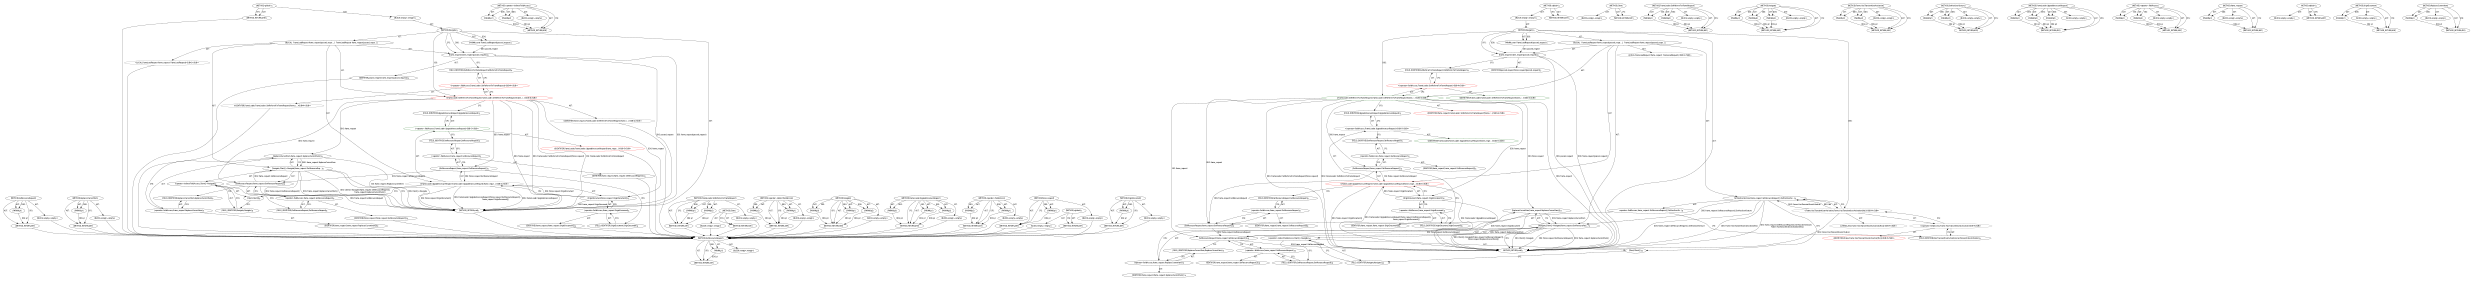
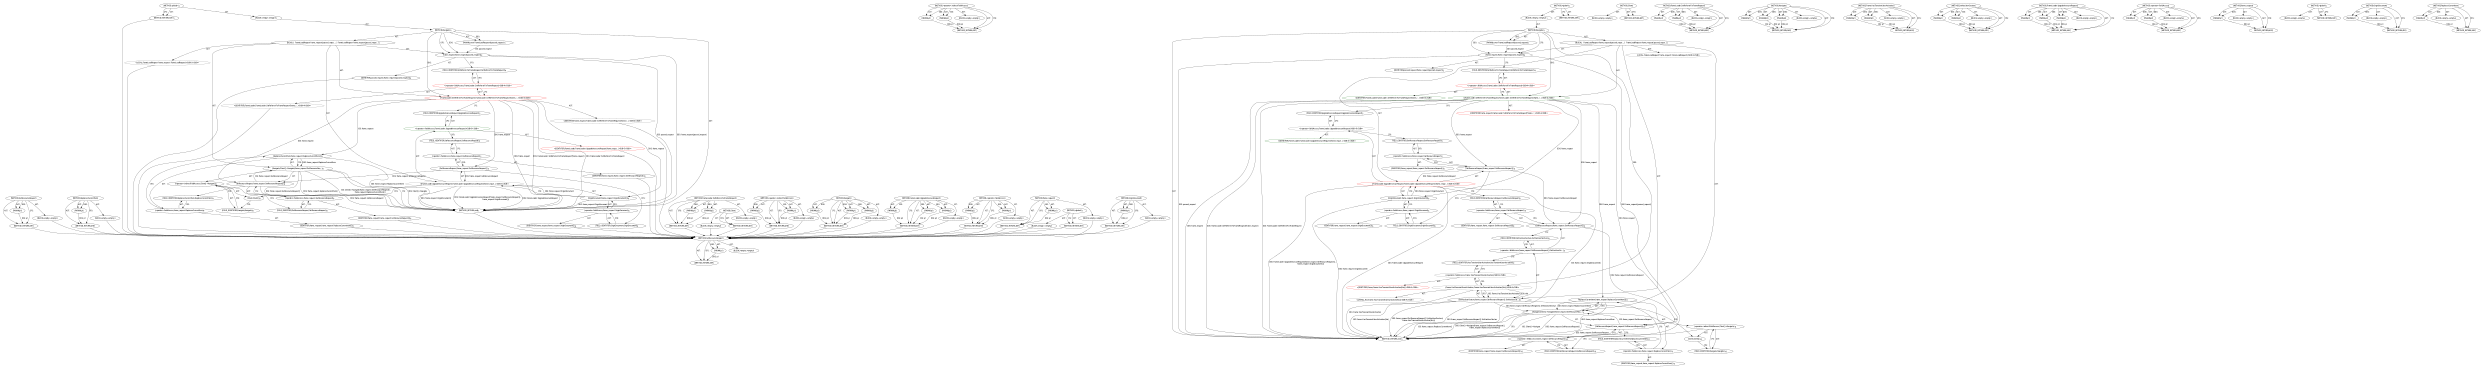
none -> (1525, 238)
